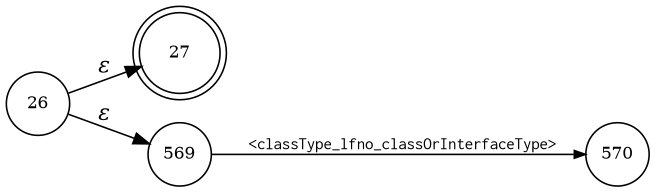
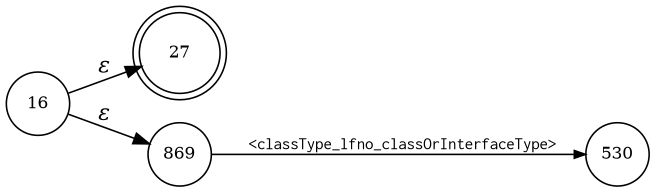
(38, 104) -> (38, 104)
(180, 154) -> (180, 154)
(618, 154) -> (618, 154)
